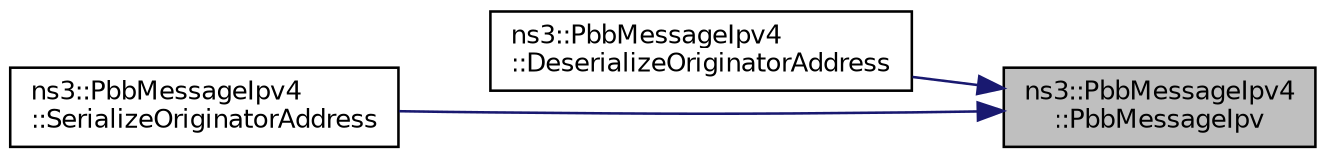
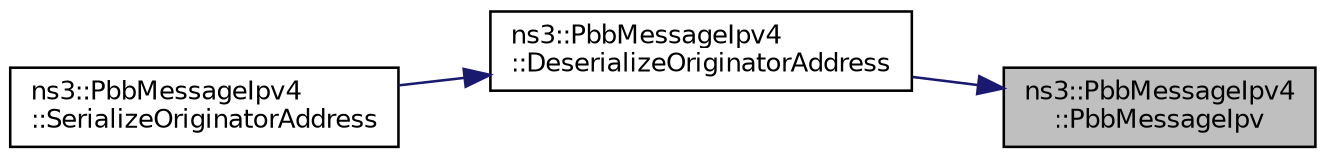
(688, 114) -> (431, 82)
